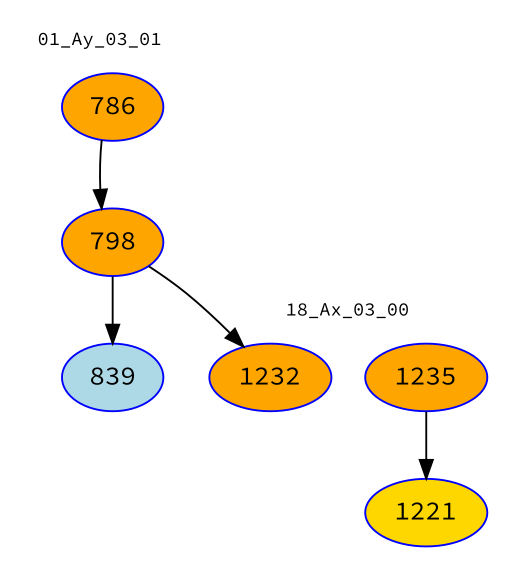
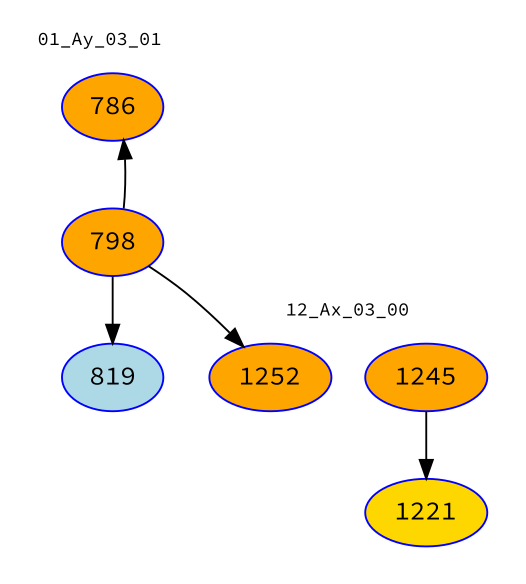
(100, 165) -> (125, 184)
(348, 311) -> (348, 311)
(113, 377) -> (113, 377)
(270, 377) -> (270, 377)
(426, 377) -> (426, 377)
